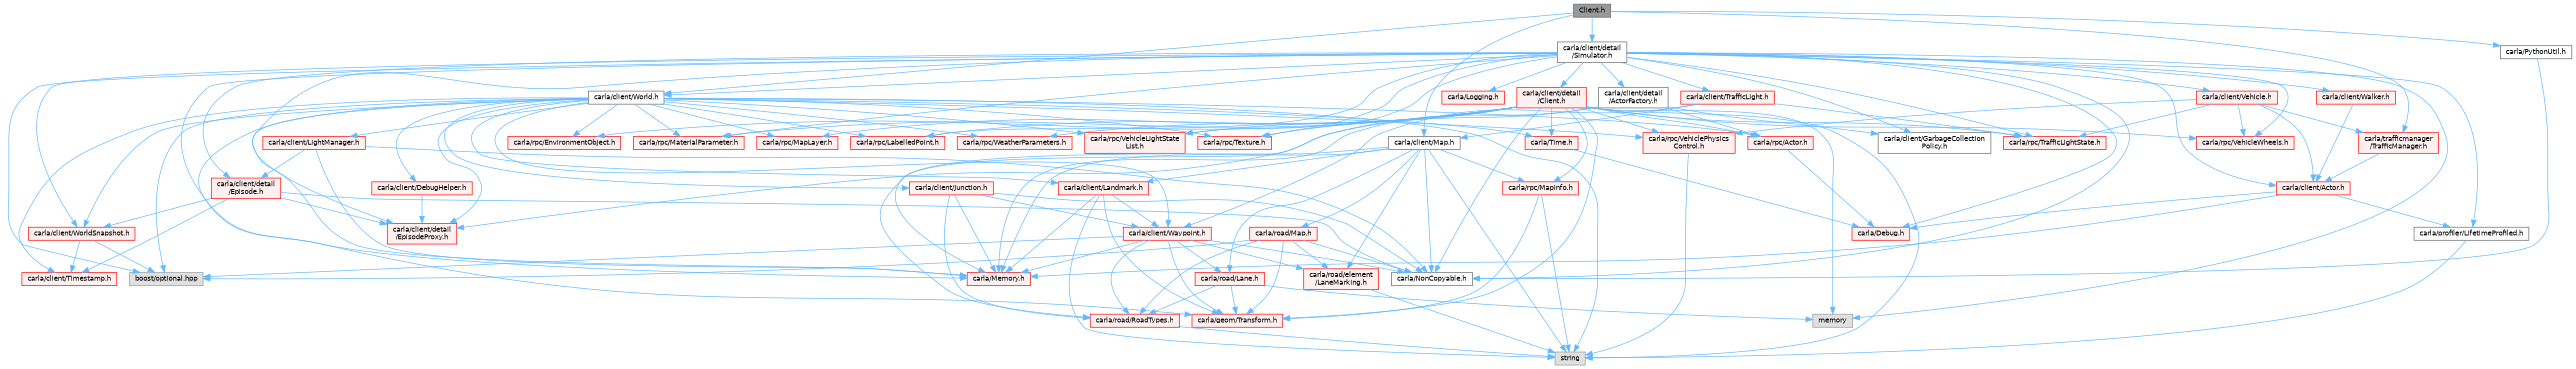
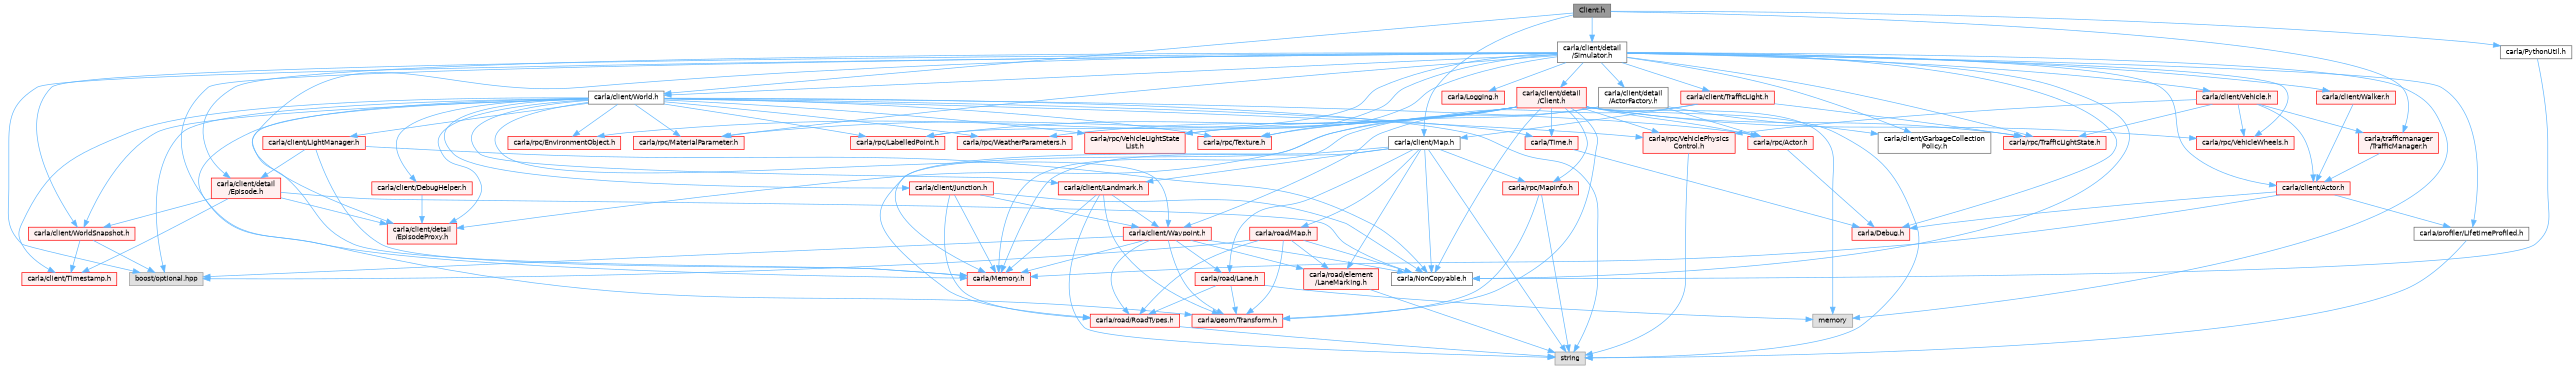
(797, 143) -> none
